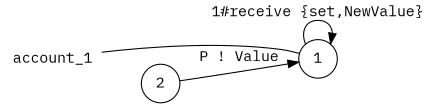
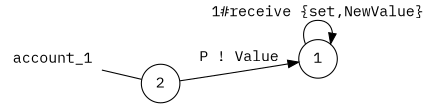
(201, 46) -> (122, 75)
